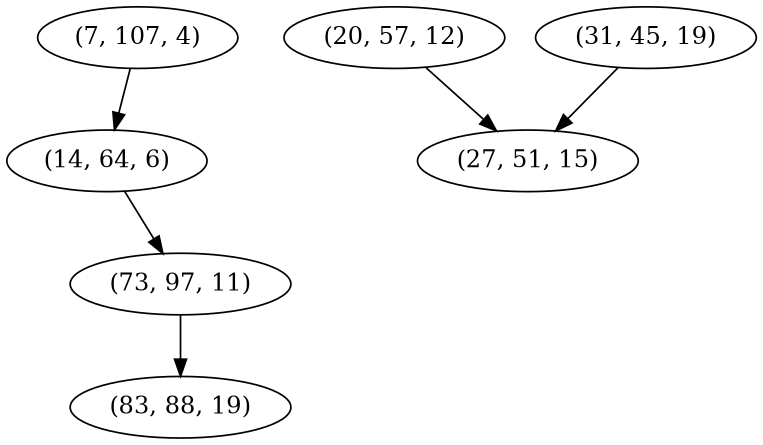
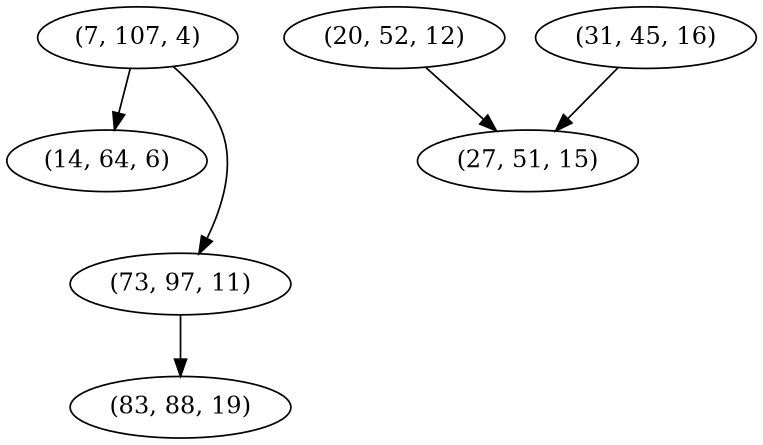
(394, 38) -> (394, 38)
(646, 38) -> (646, 38)
(139, 215) -> (226, 145)
